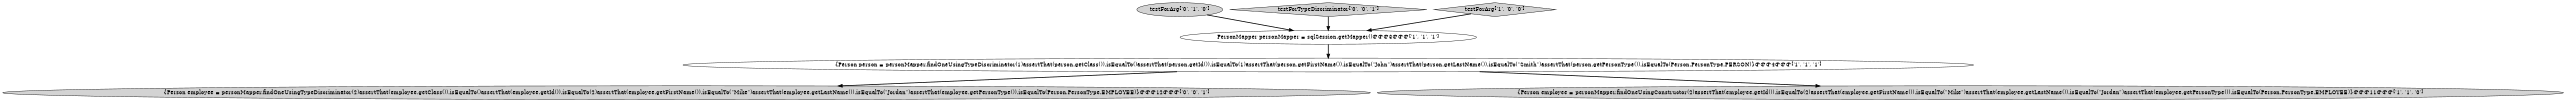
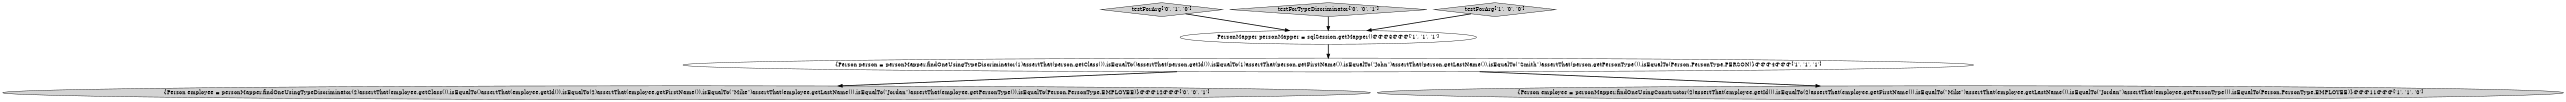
(1180, 10) -> (1162, 10)
